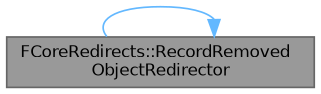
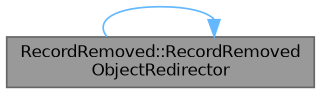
(160, 62) -> (160, 62)
